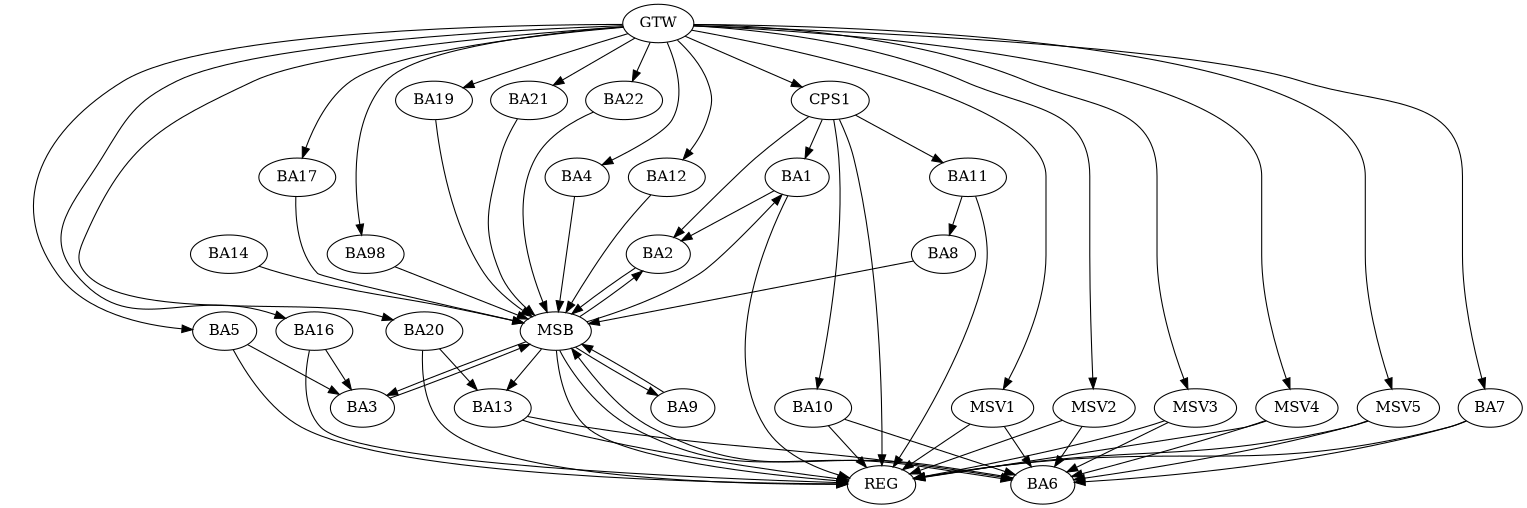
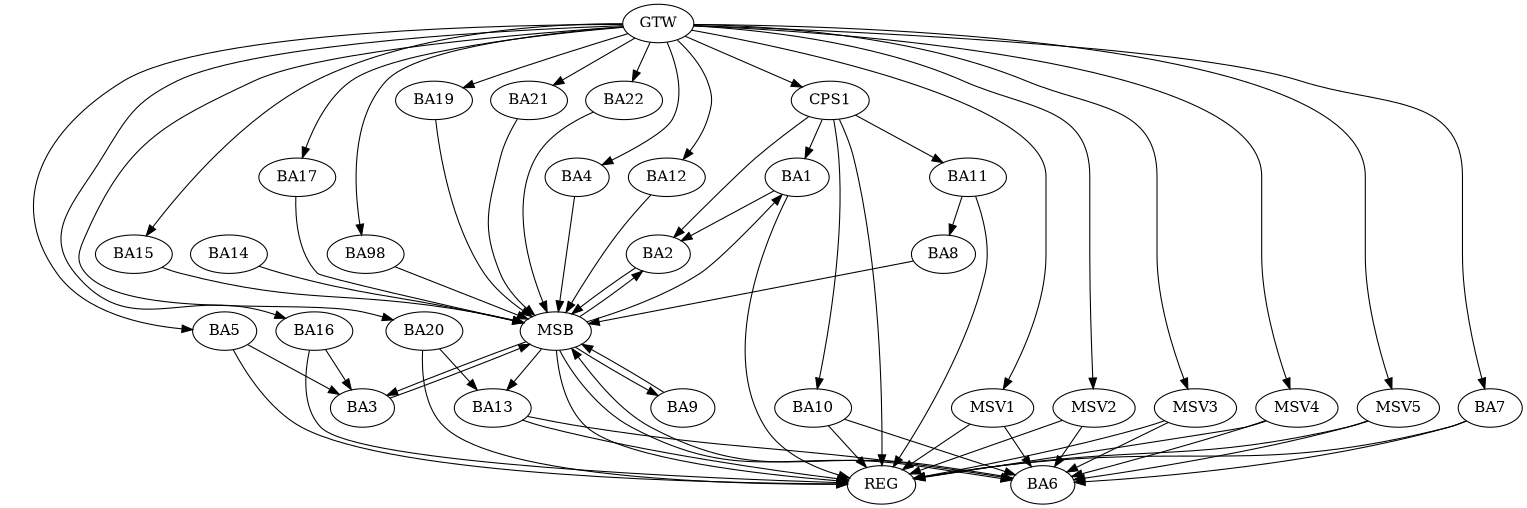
none -> (134, 254)
